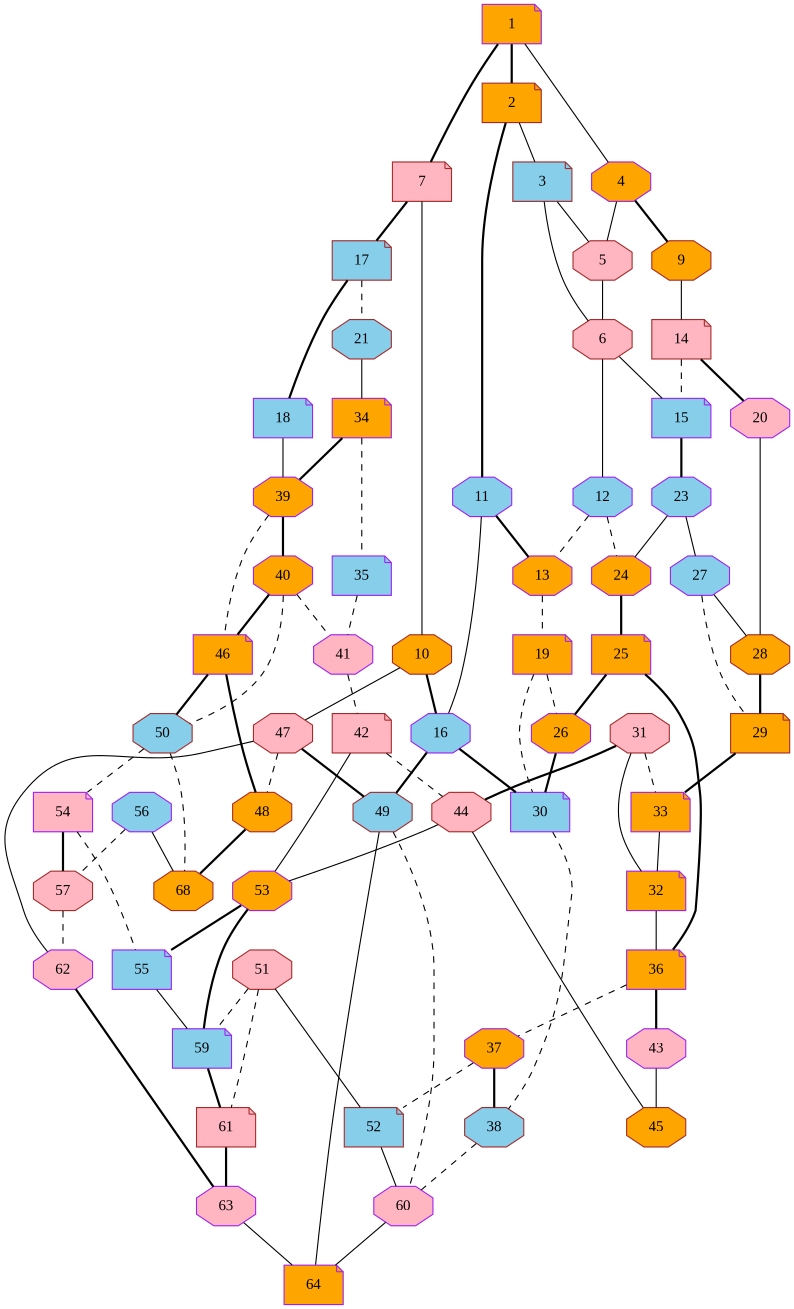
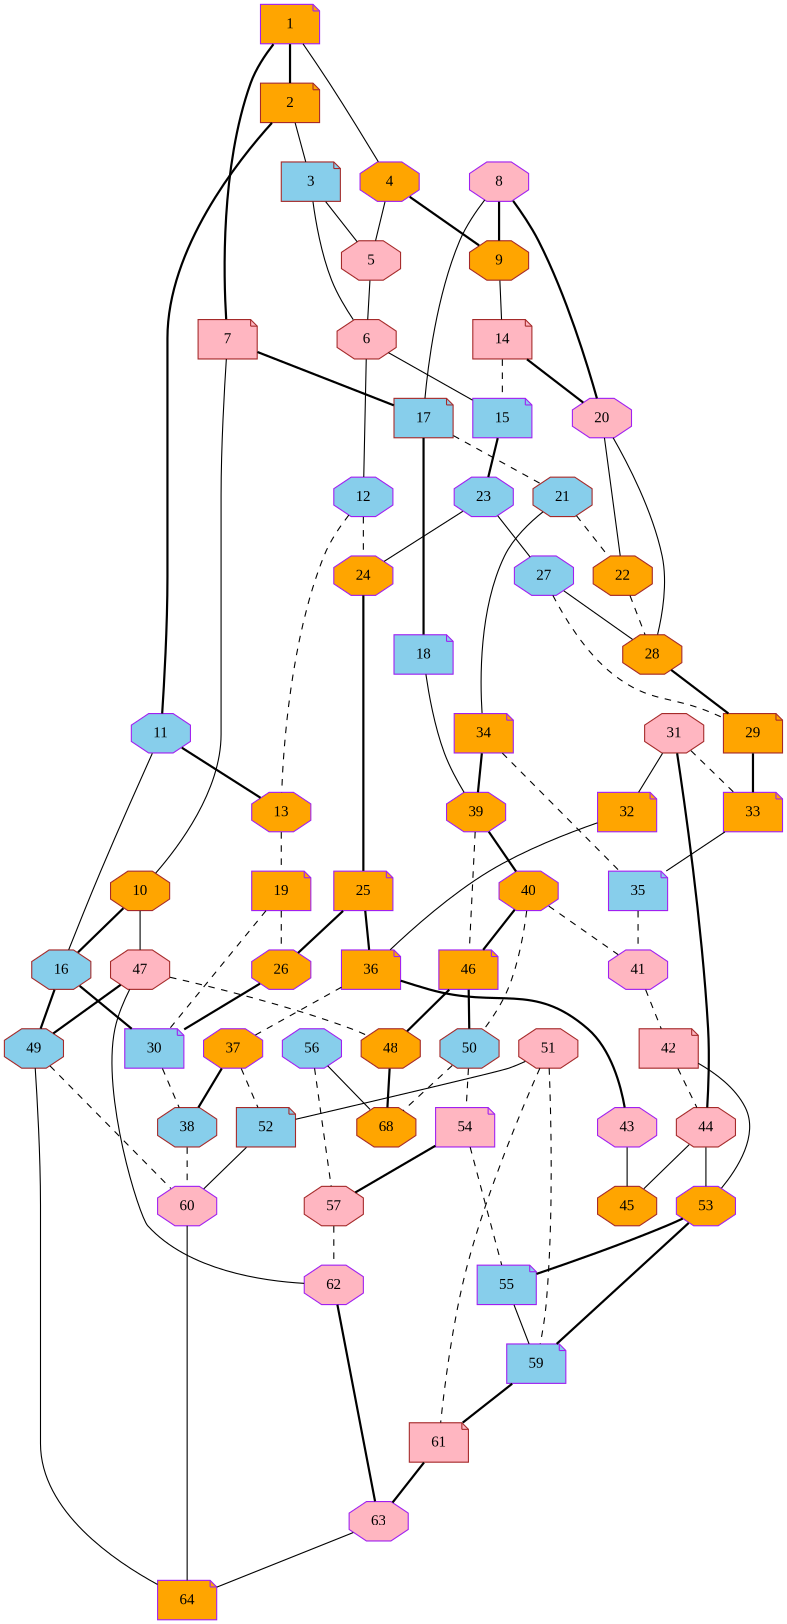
none -> (499, 182)
none -> (623, 576)
(441, 733) -> (61, 970)
(658, 852) -> (698, 849)
